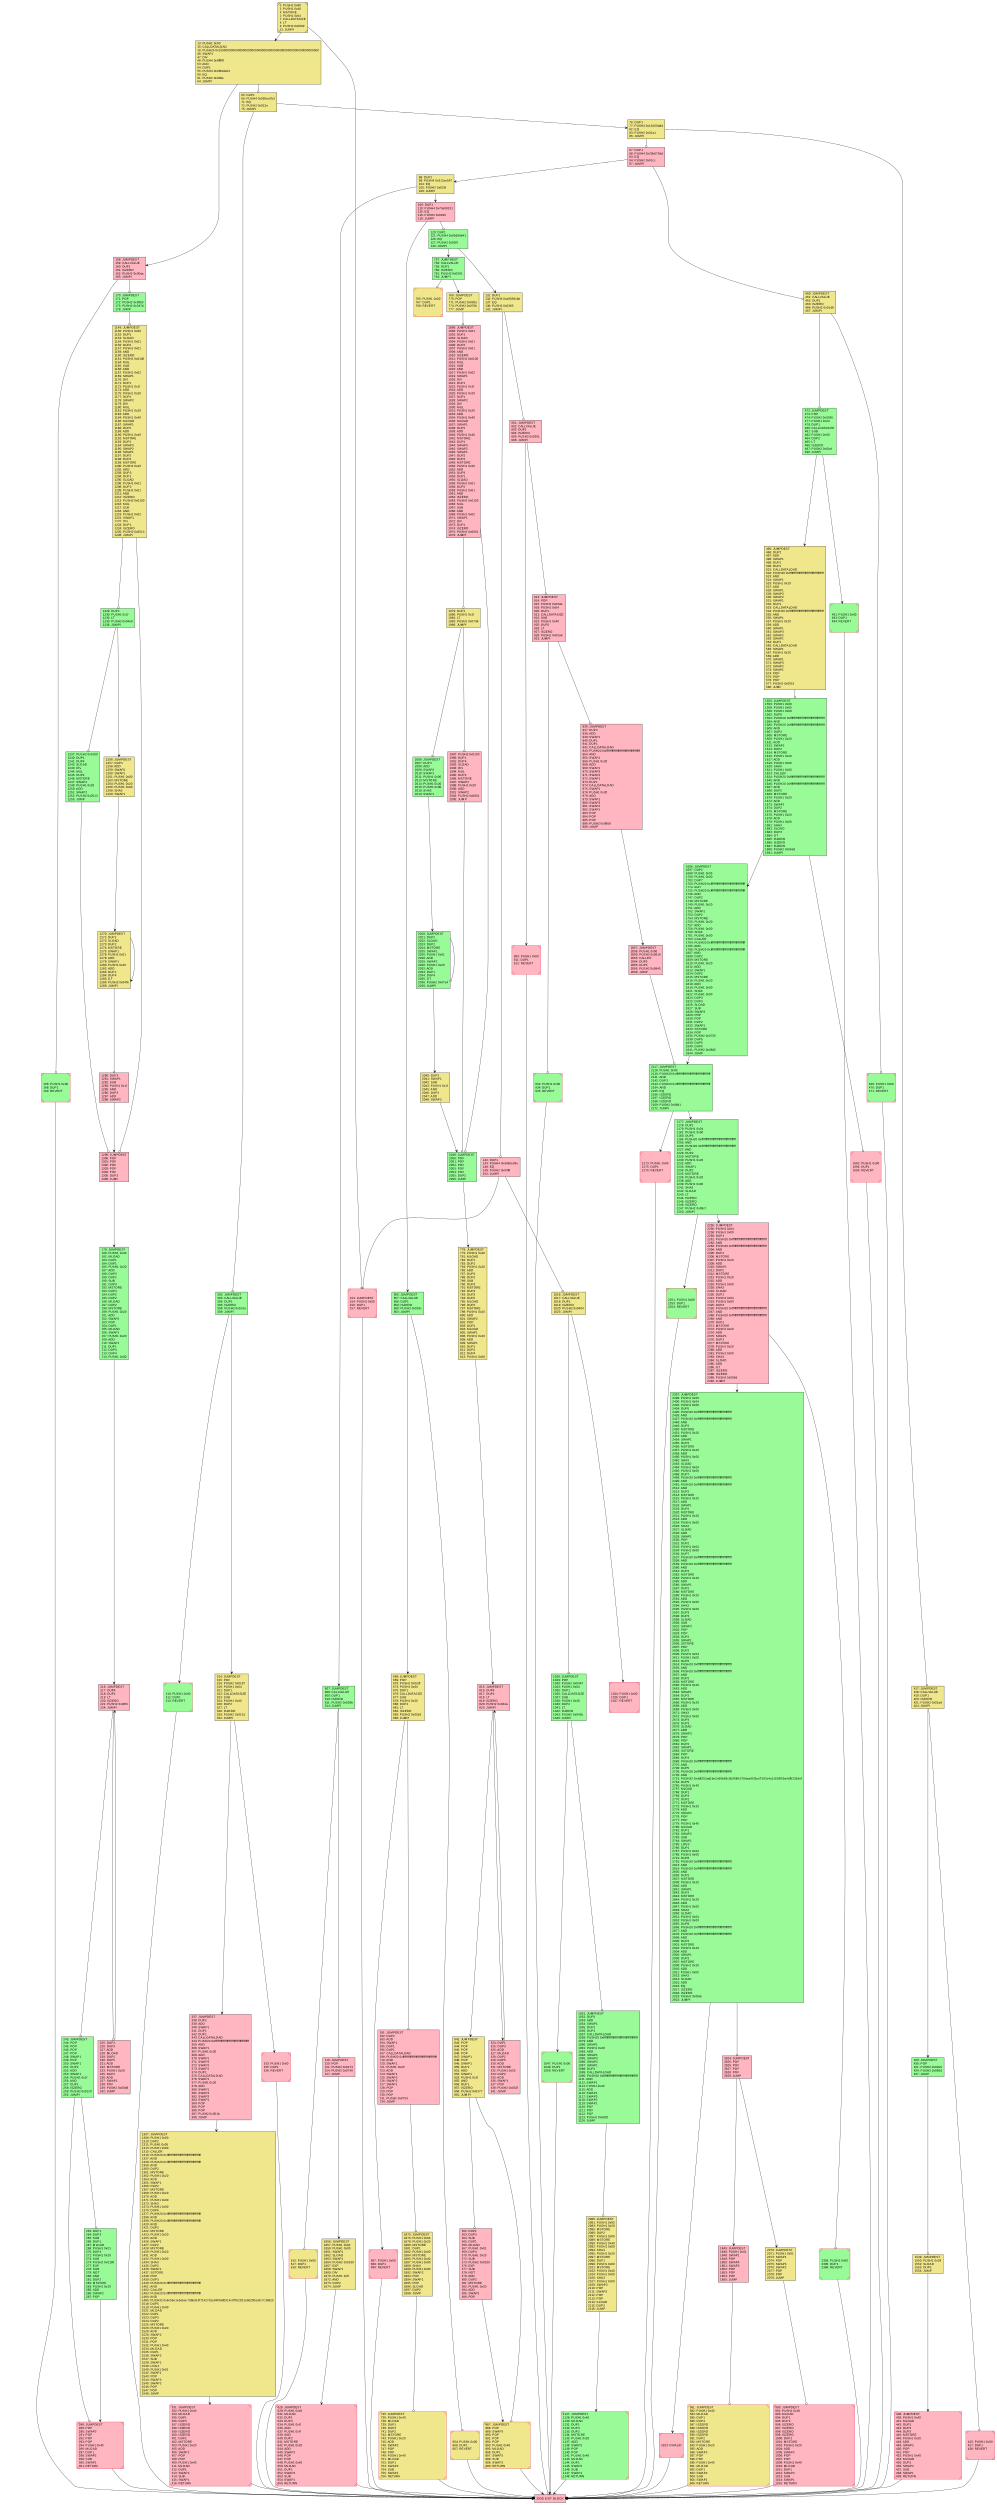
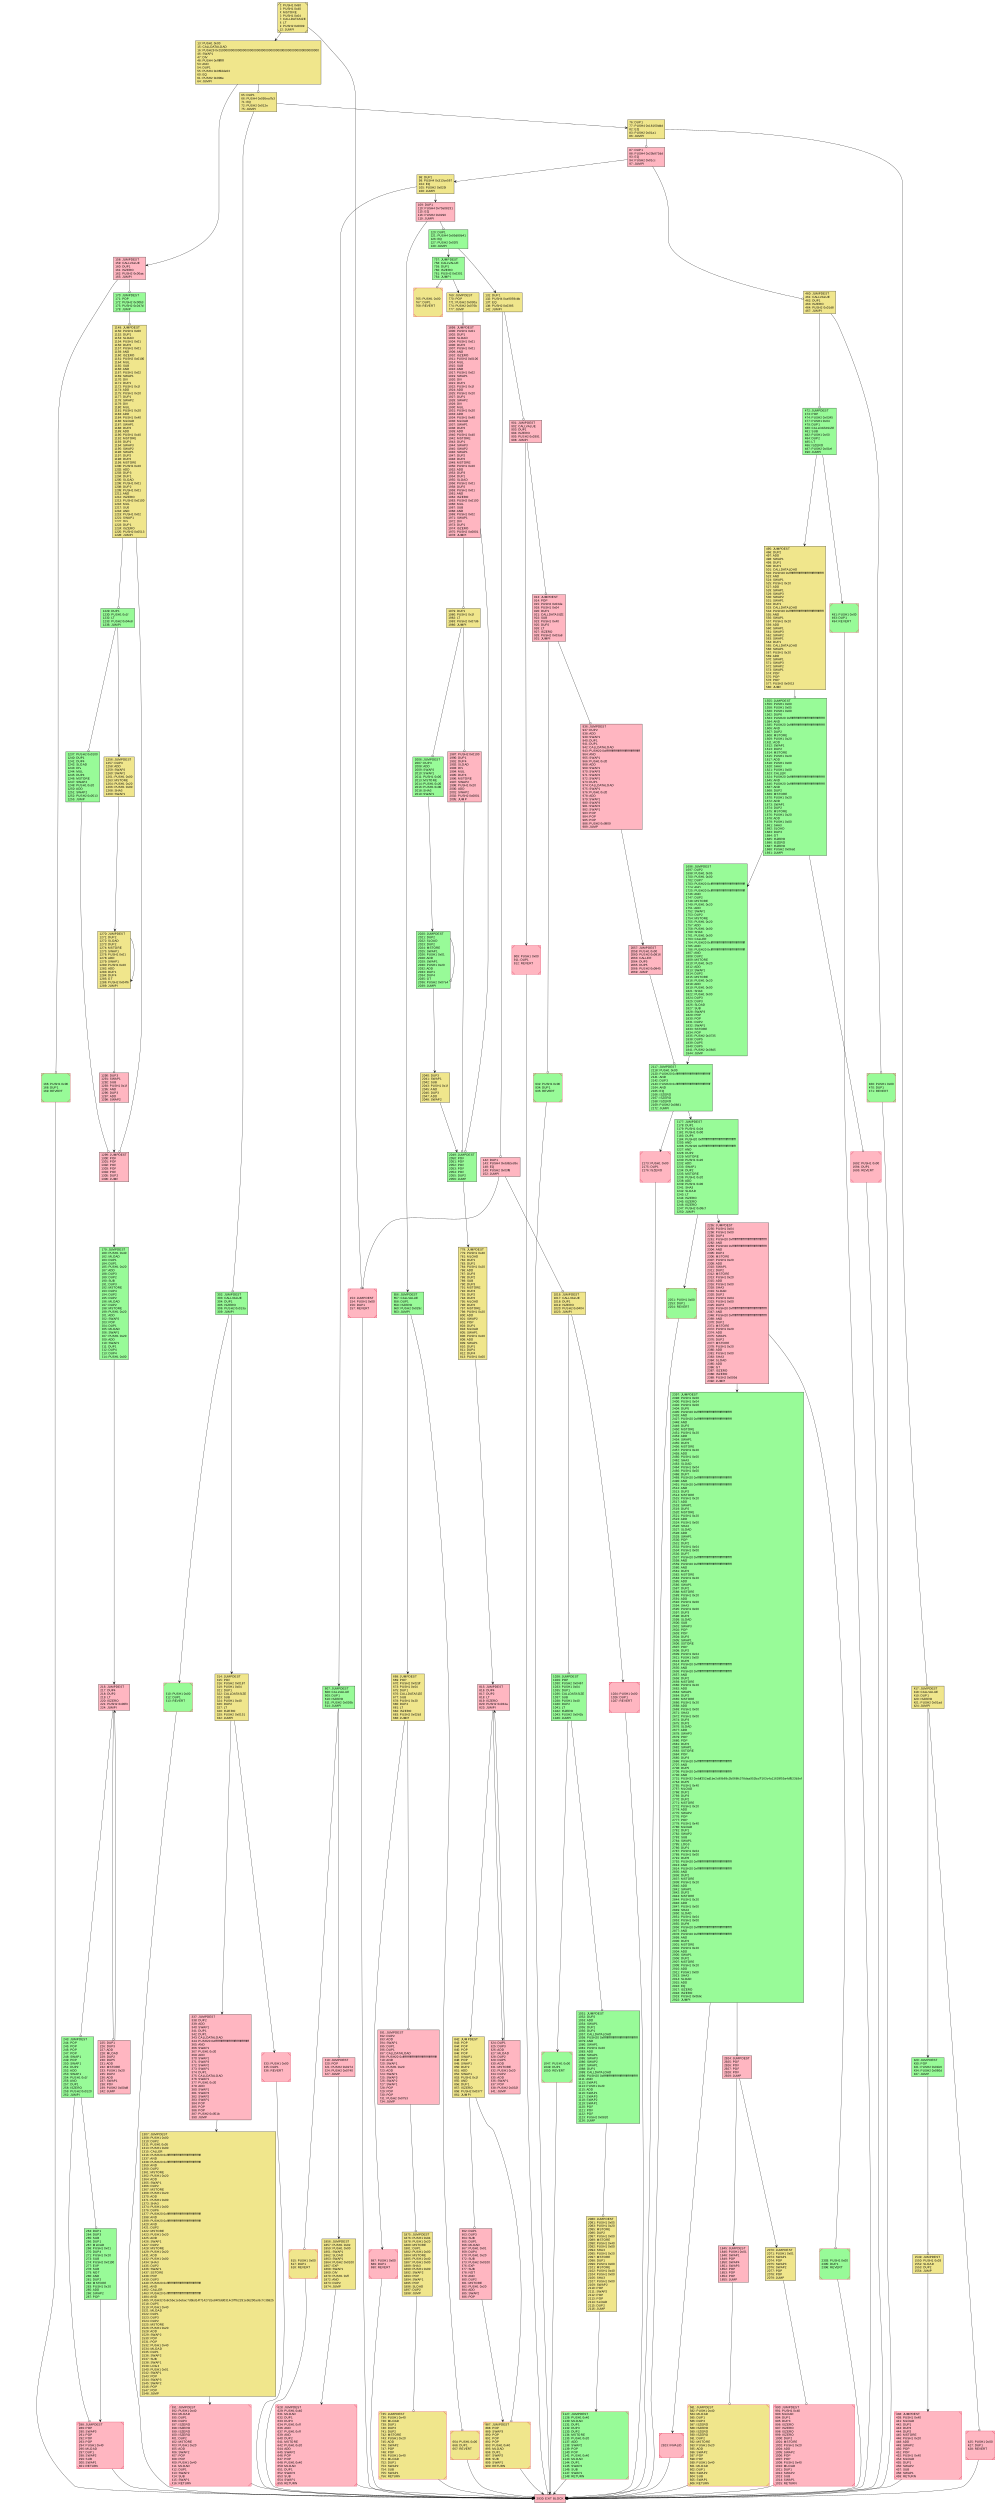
(655, 1167) -> (655, 1167)
none -> (643, 2132)
